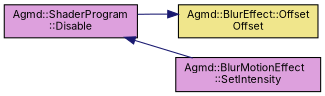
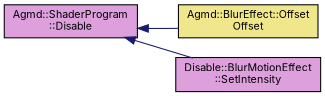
(153, 14) -> (163, 28)
(248, 75) -> (248, 75)
